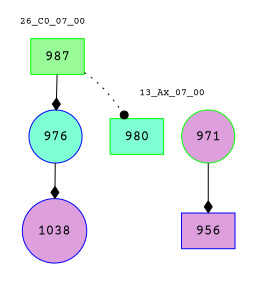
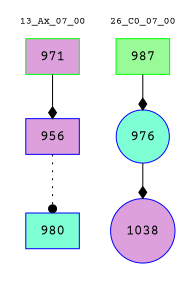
(109, 94) -> (53, 179)
(137, 137) -> (53, 231)
(208, 137) -> (53, 57)
